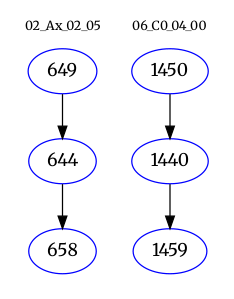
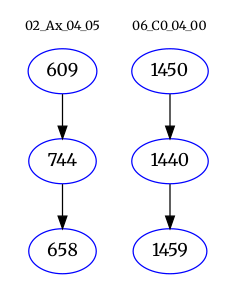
(63, 27) -> (63, 27)
(62, 71) -> (62, 71)
(62, 161) -> (62, 161)
